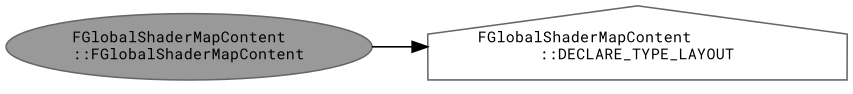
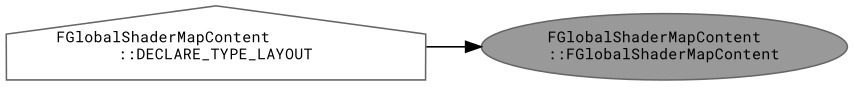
(392, 47) -> (446, 47)
